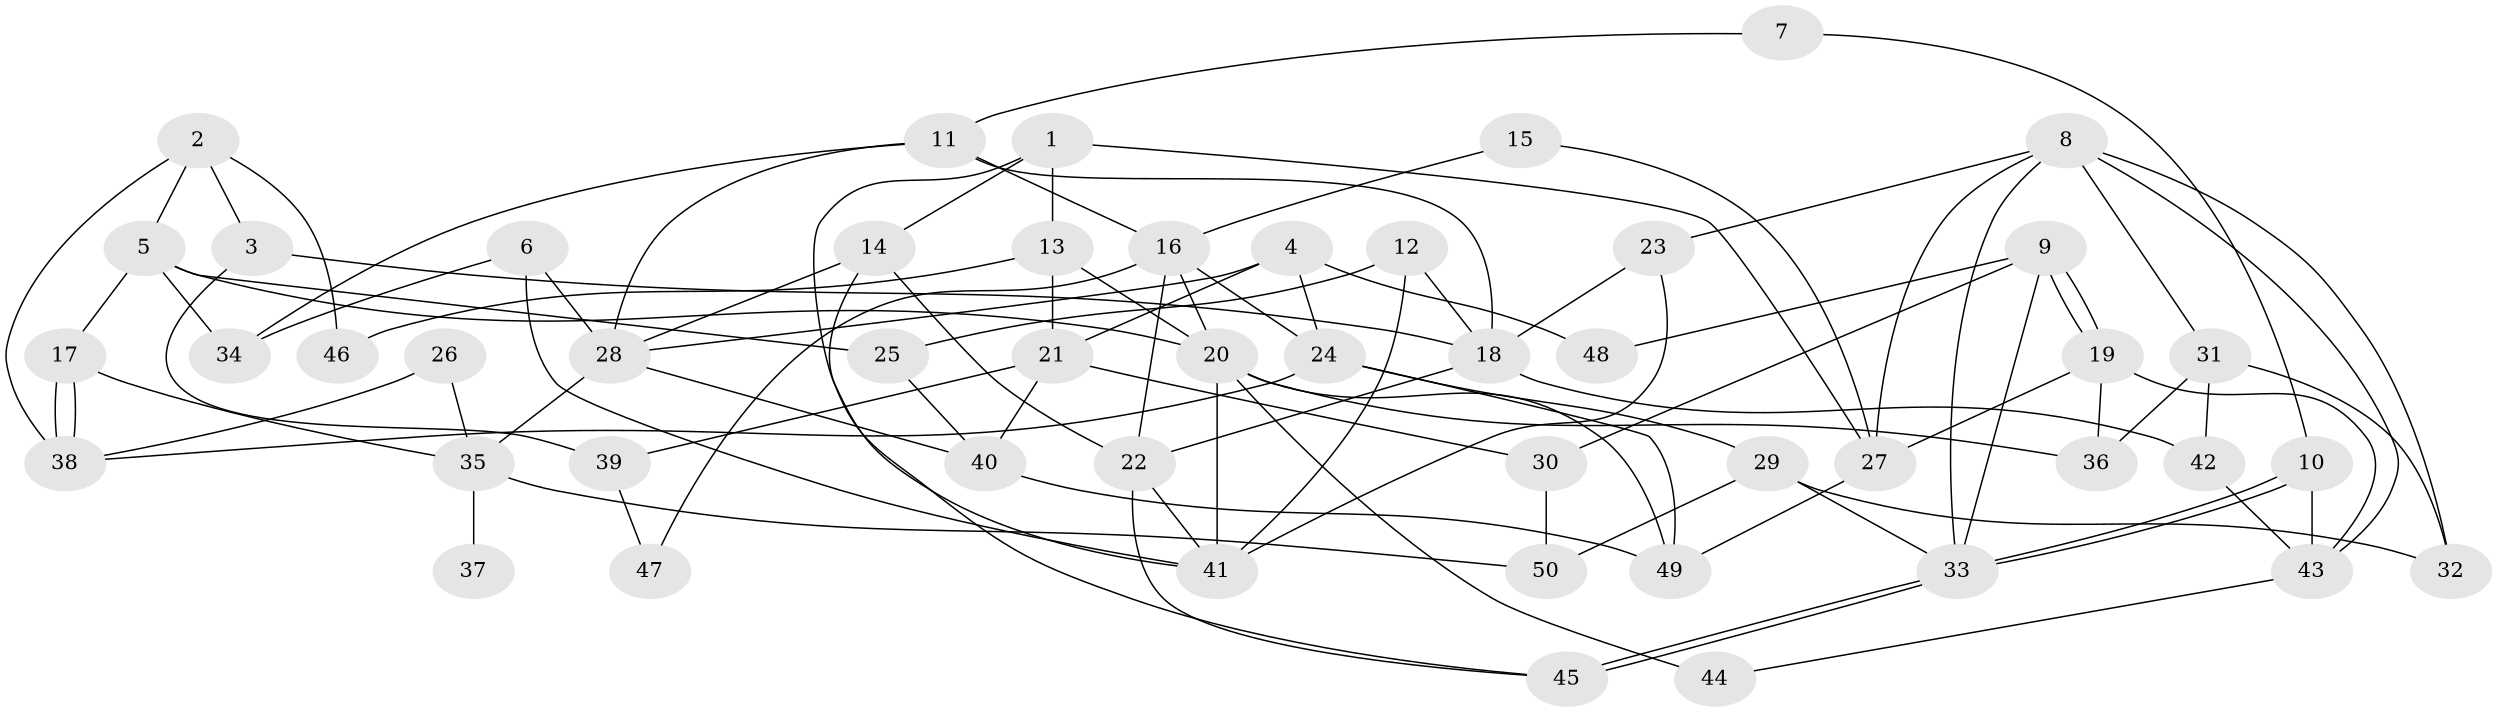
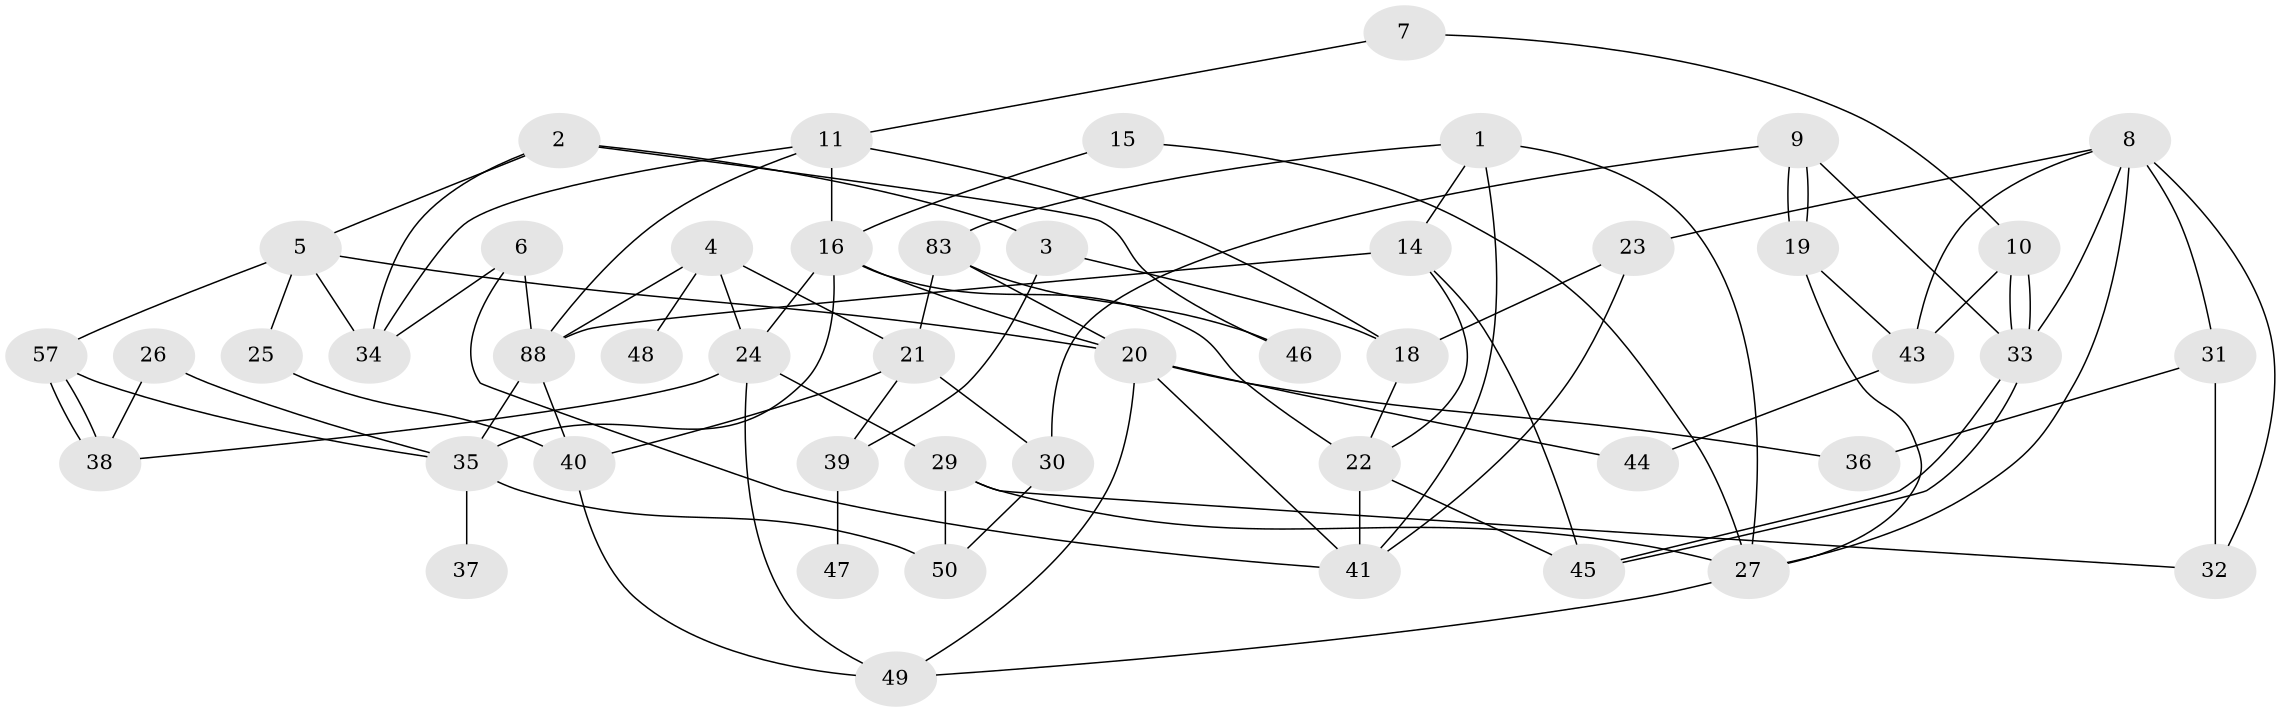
(1053, 248) -> (939, 248)
(1407, 248) -> none
(37, 278) -> (422, 218)
(1831, 300) -> none
(800, 355) -> (669, 428)
(65, 356) -> (46, 356)
(610, 356) -> (534, 356)
(2100, 410) -> none
(2204, 464) -> none
(1862, 517) -> (1342, 528)
